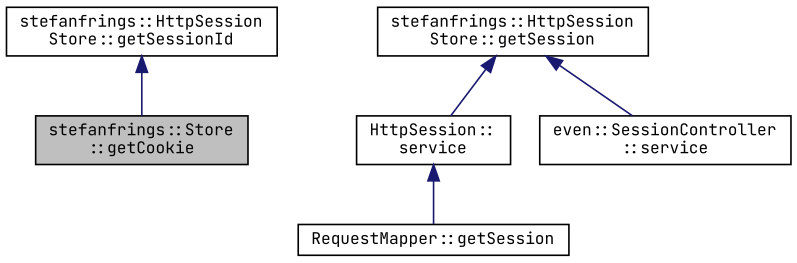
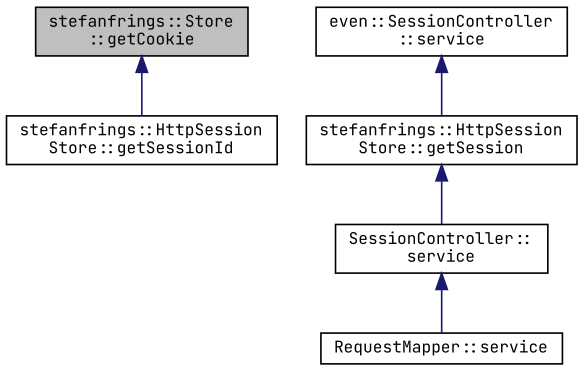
(596, 91) -> (442, 94)
(142, 94) -> (142, 94)
(434, 140) -> (442, 249)
(434, 240) -> (442, 348)
